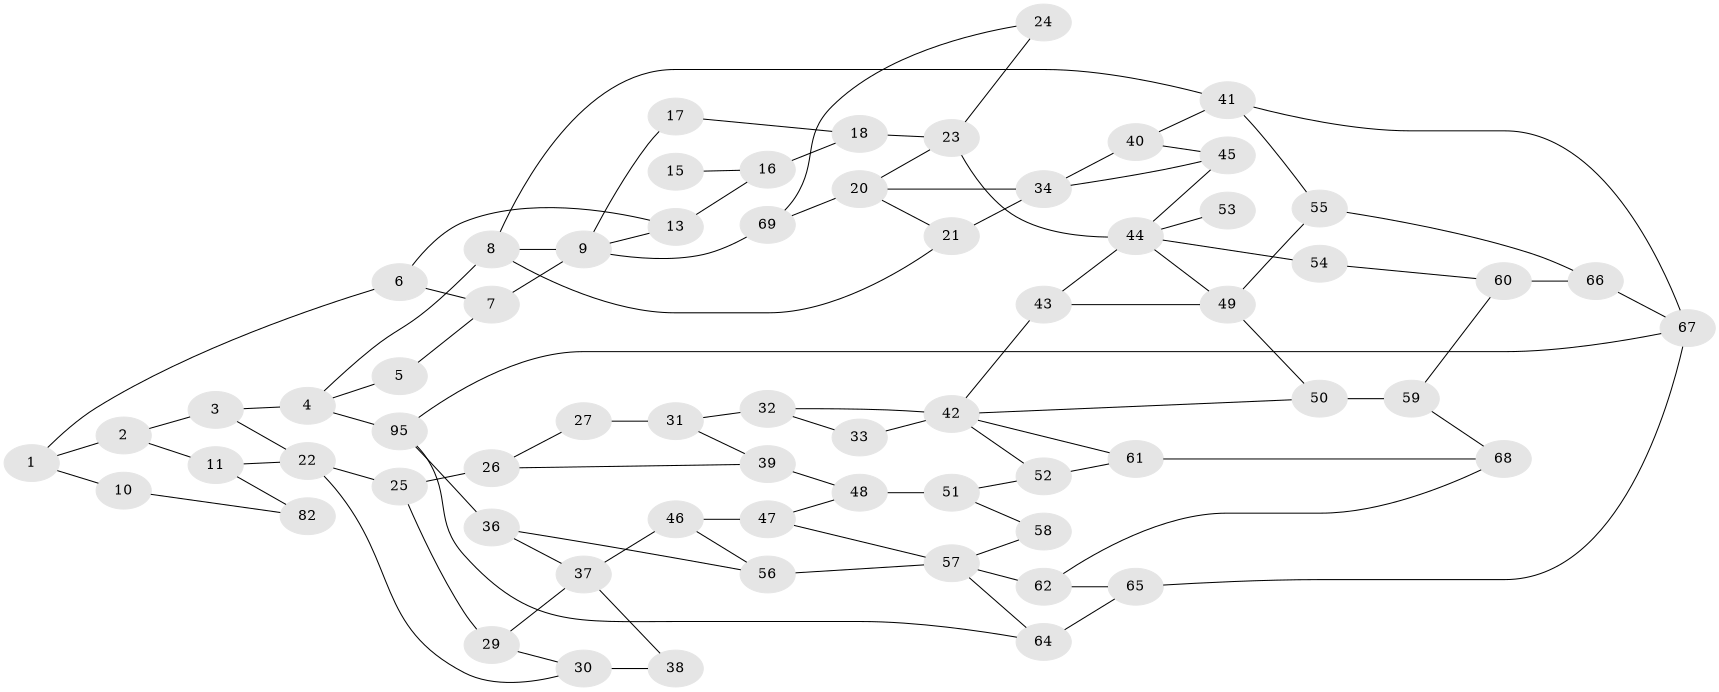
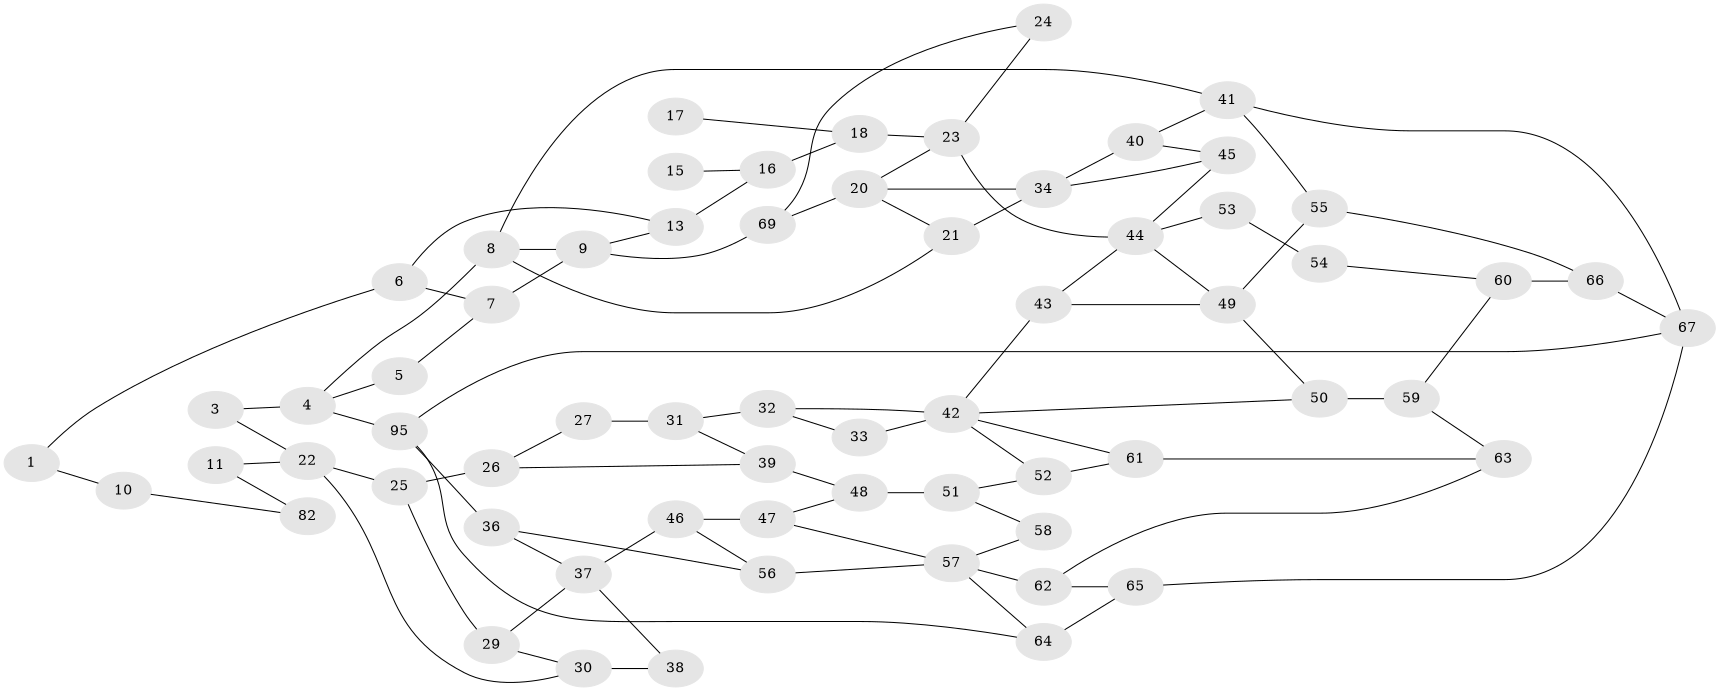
(624, 180) -> none
(1228, 250) -> (1274, 237)
(124, 435) -> none
(1504, 459) -> (1504, 459)
